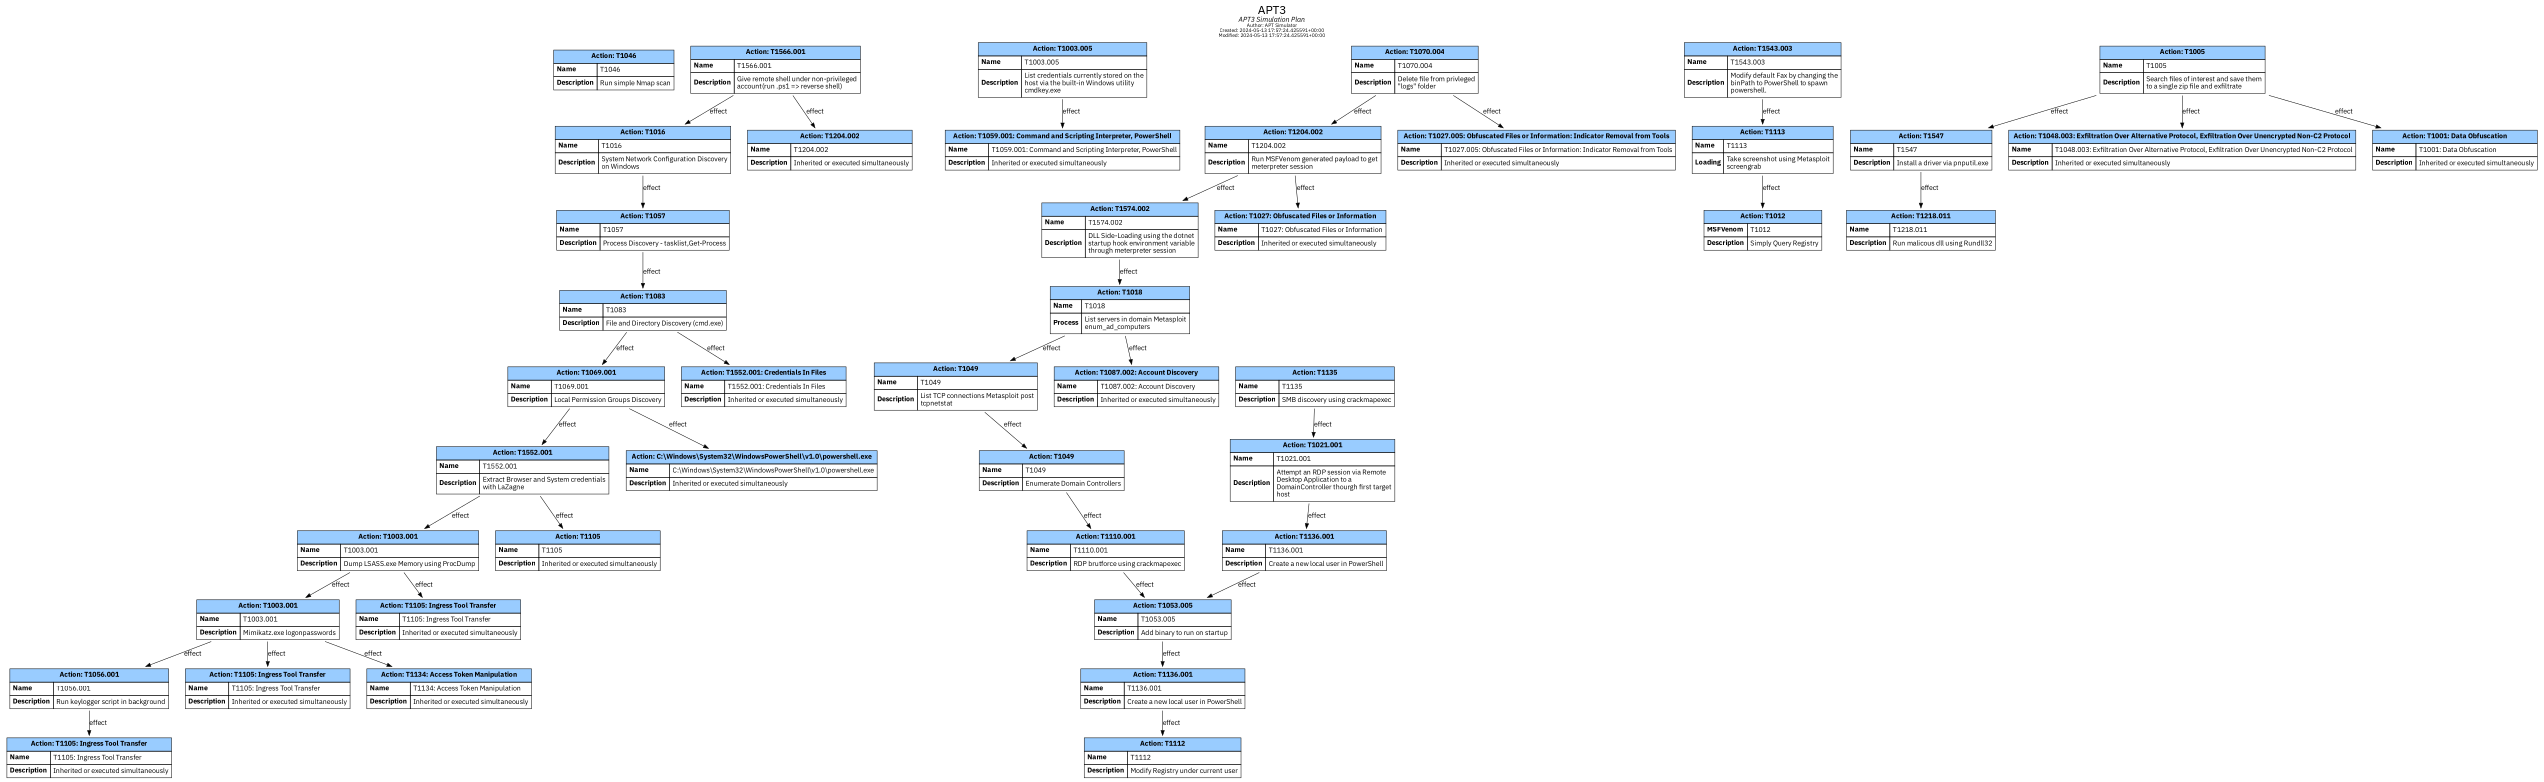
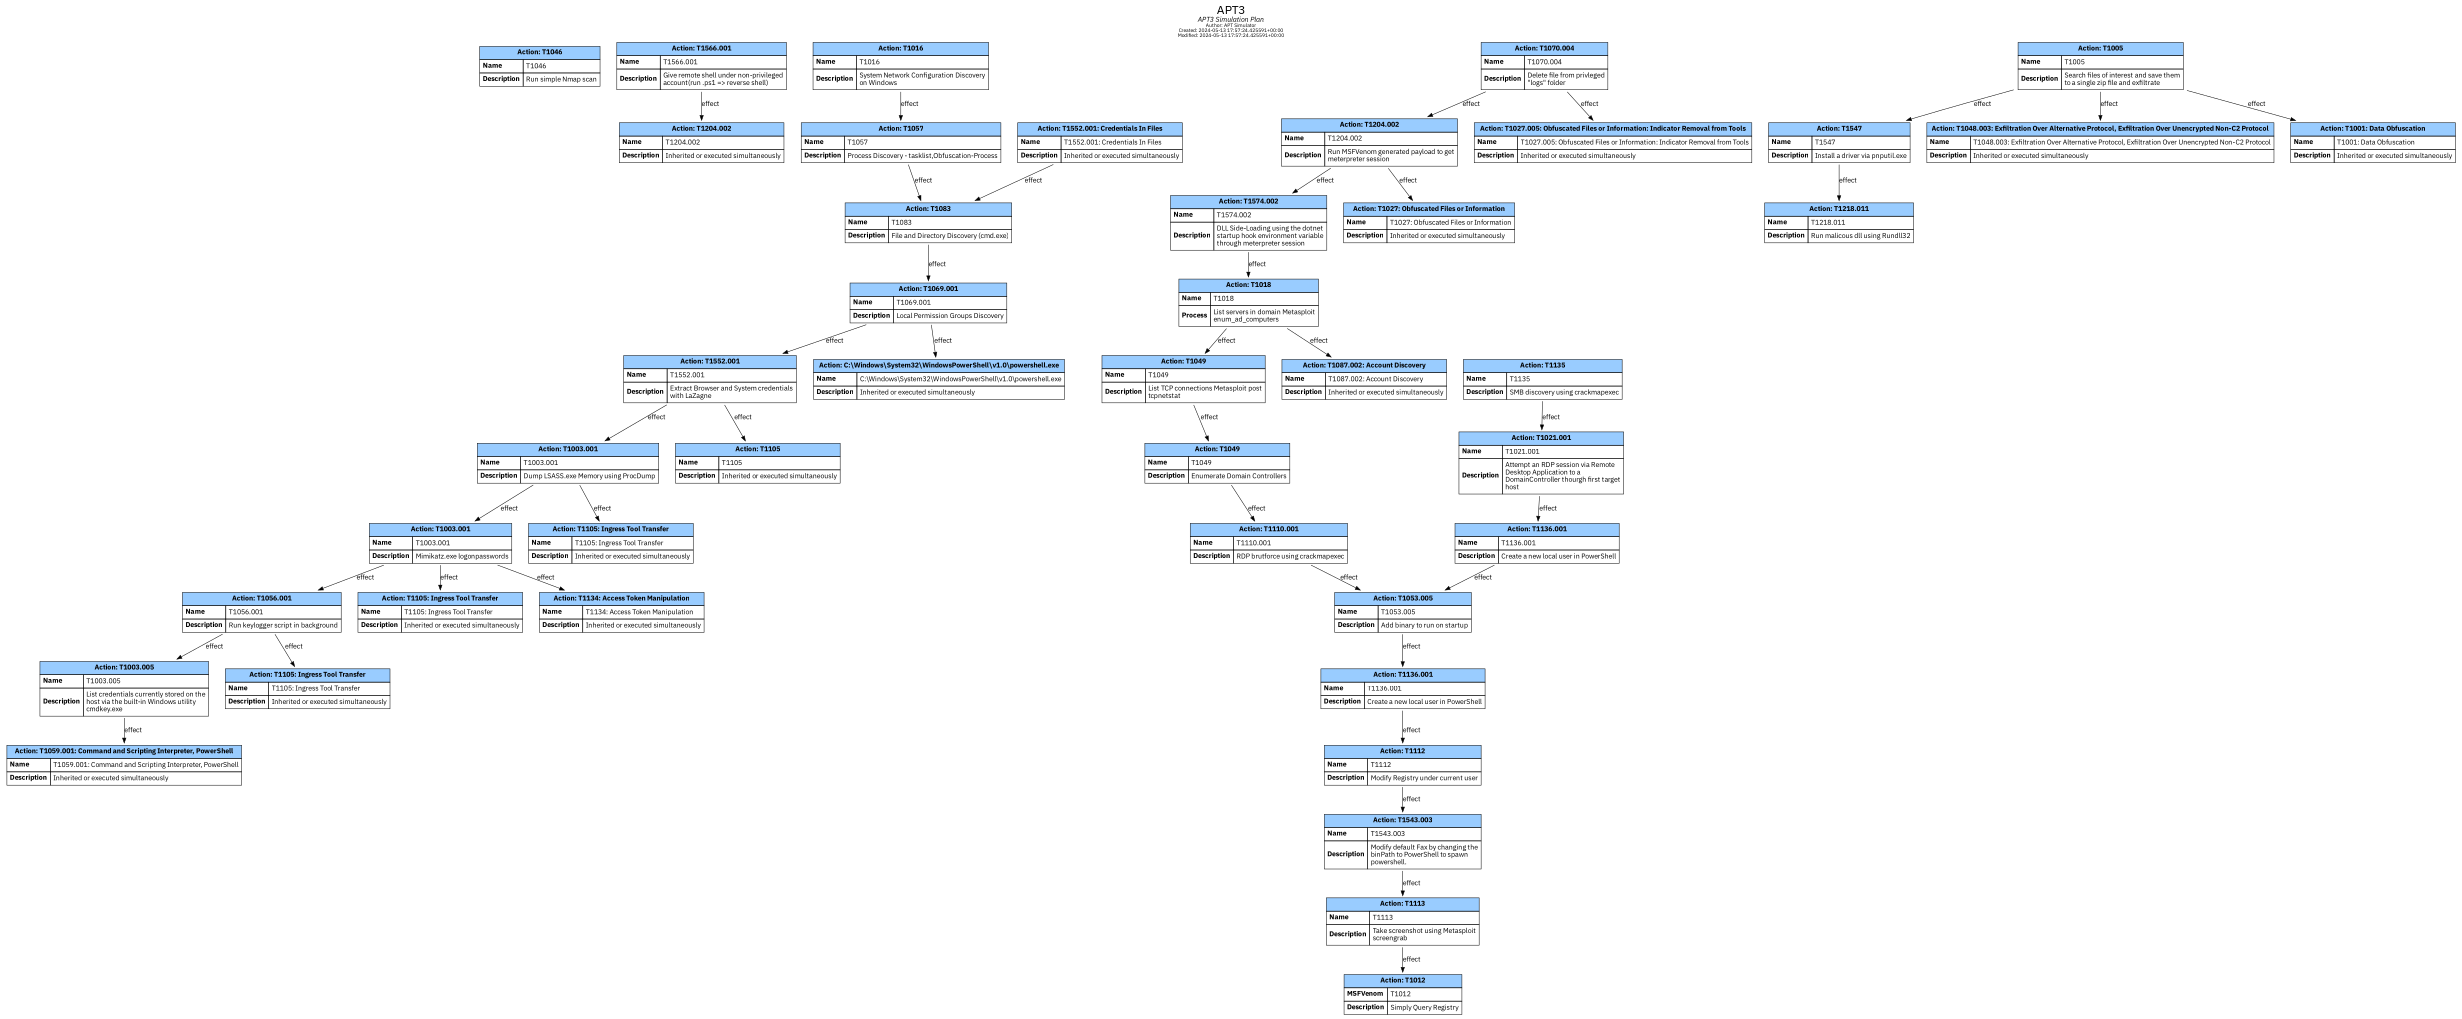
(712, 108) -> none
(1708, 162) -> (1348, 934)
(665, 243) -> (923, 156)
(701, 347) -> (1017, 181)
none -> (202, 645)
none -> (1403, 797)
